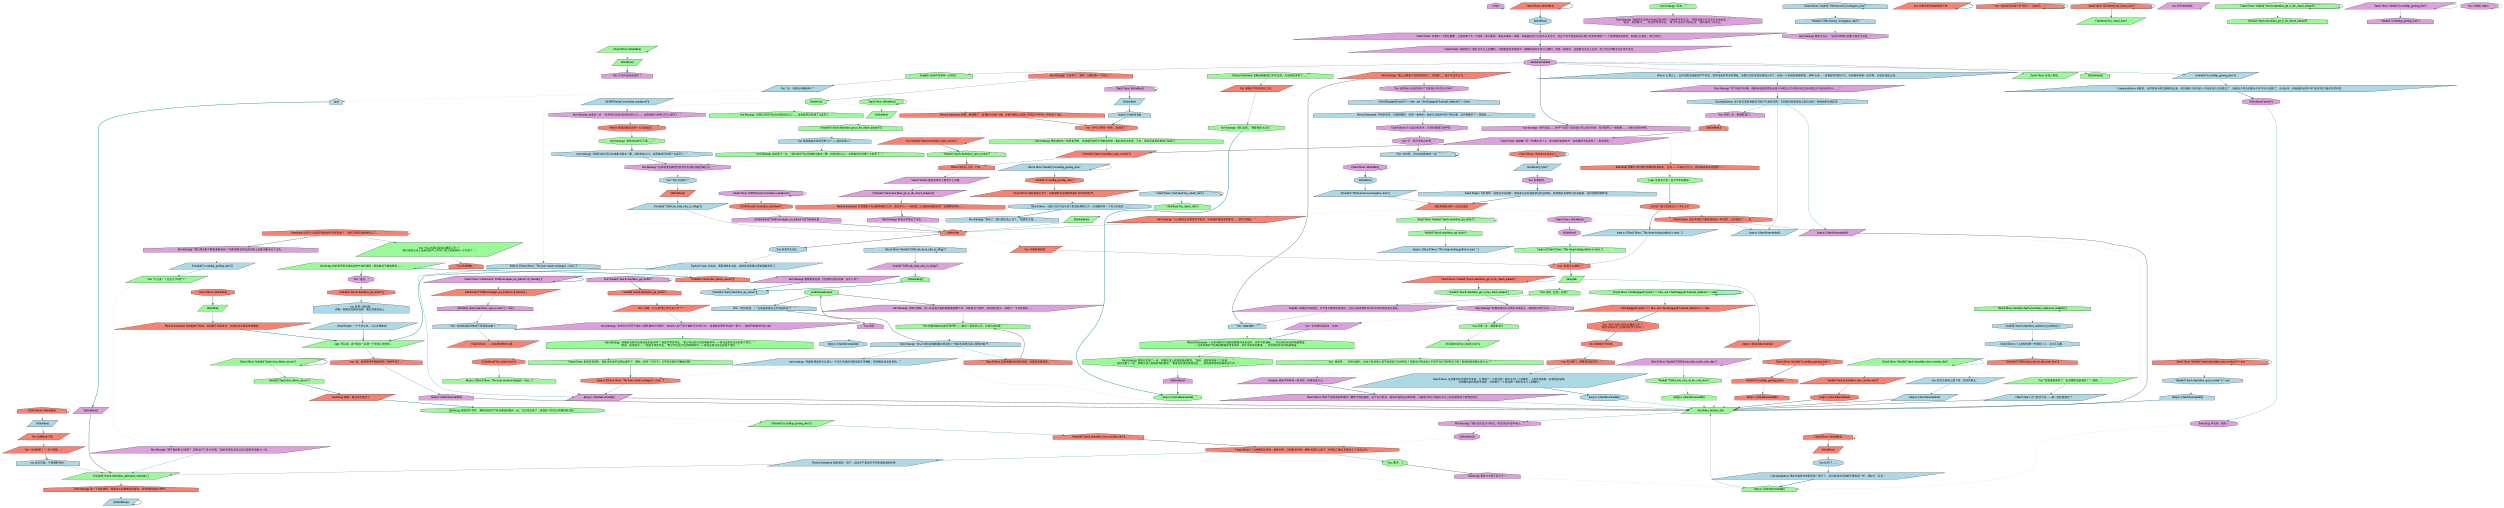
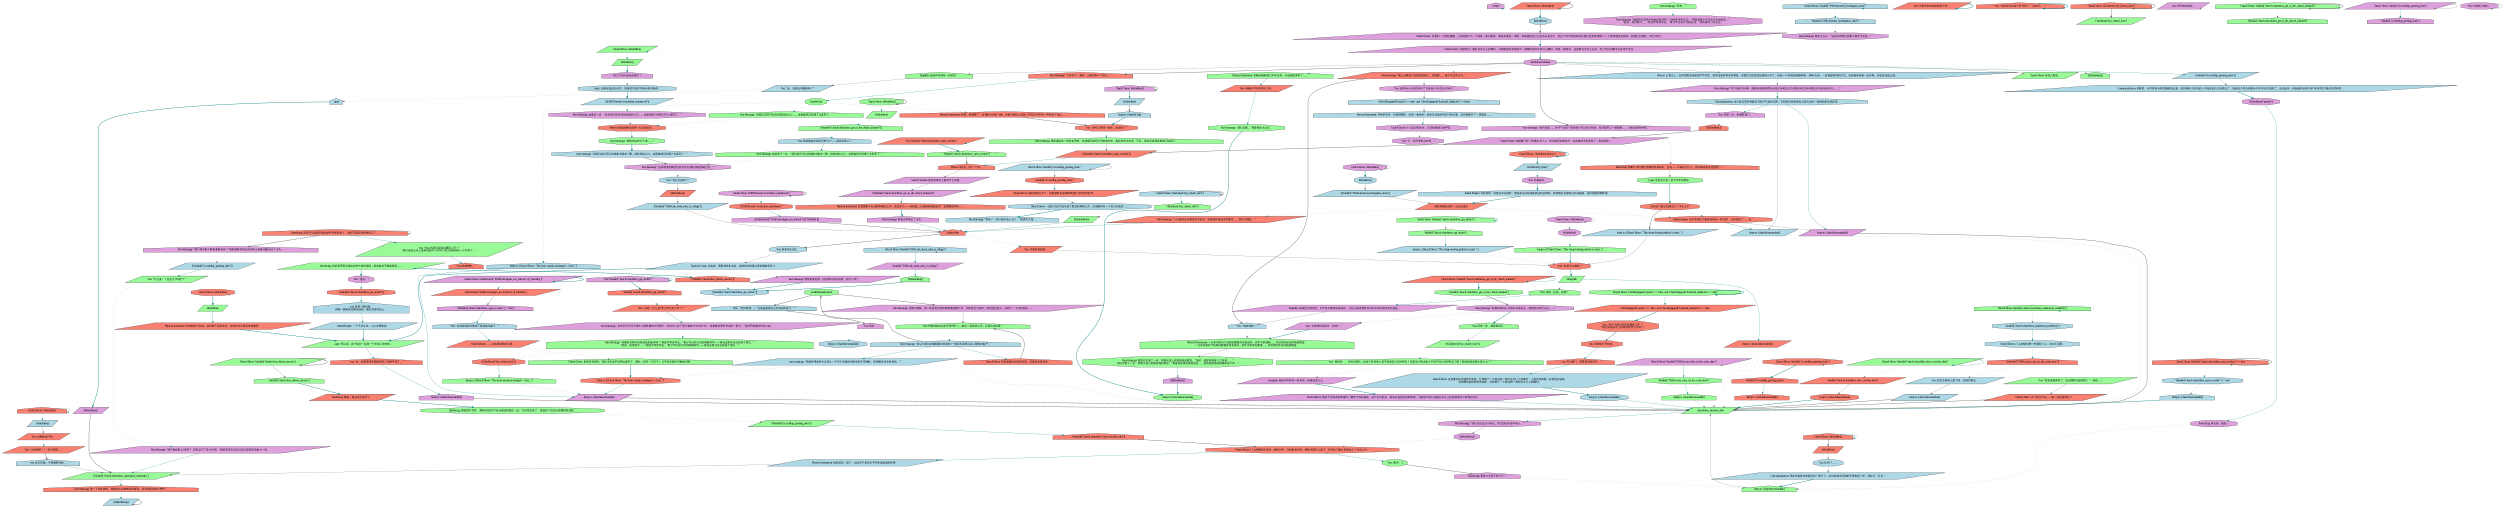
none -> (1325, 69)
none -> (627, 89)
(1418, 154) -> none
(2045, 397) -> (2045, 397)
